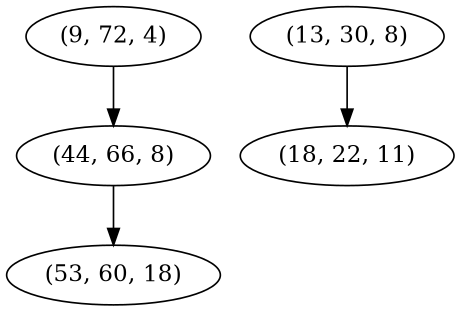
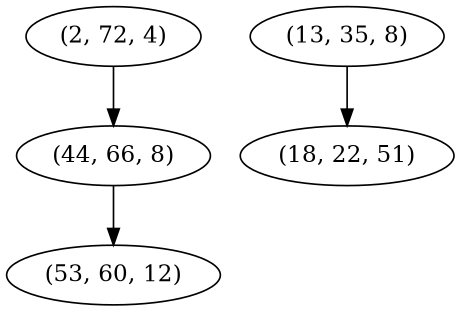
(114, 36) -> (114, 36)
(347, 36) -> (347, 36)
(347, 156) -> (347, 156)
(114, 275) -> (114, 275)
